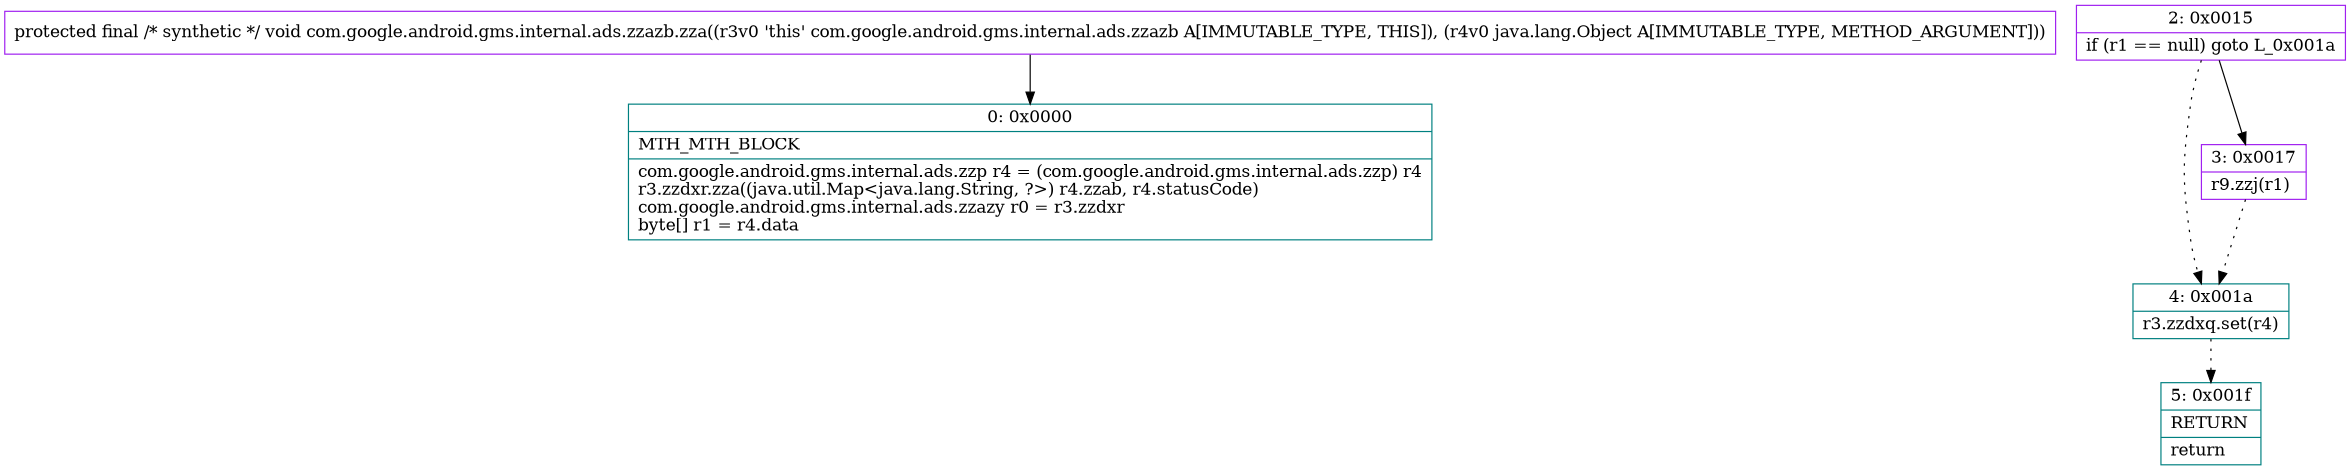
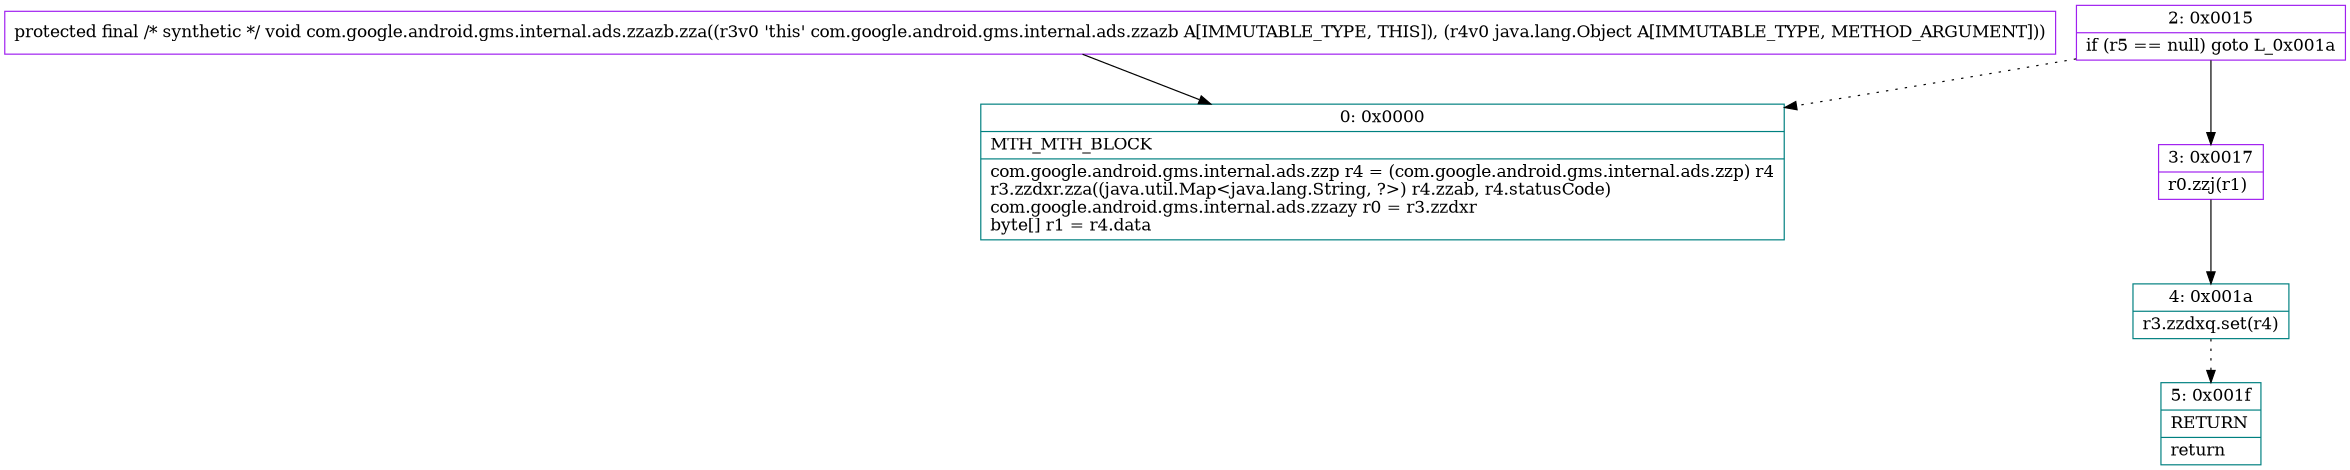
(2211, 46) -> (2211, 46)
(2184, 166) -> (1936, 83)
(2251, 185) -> (2208, 185)
(2234, 236) -> (2211, 236)
